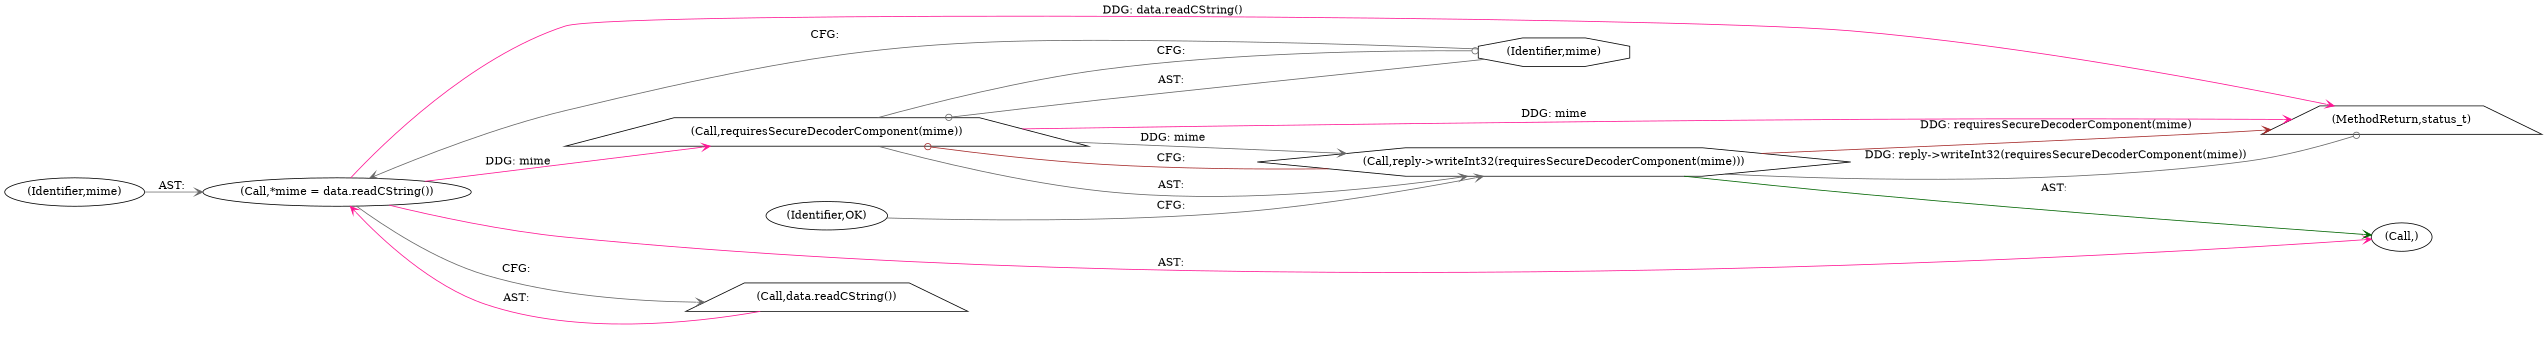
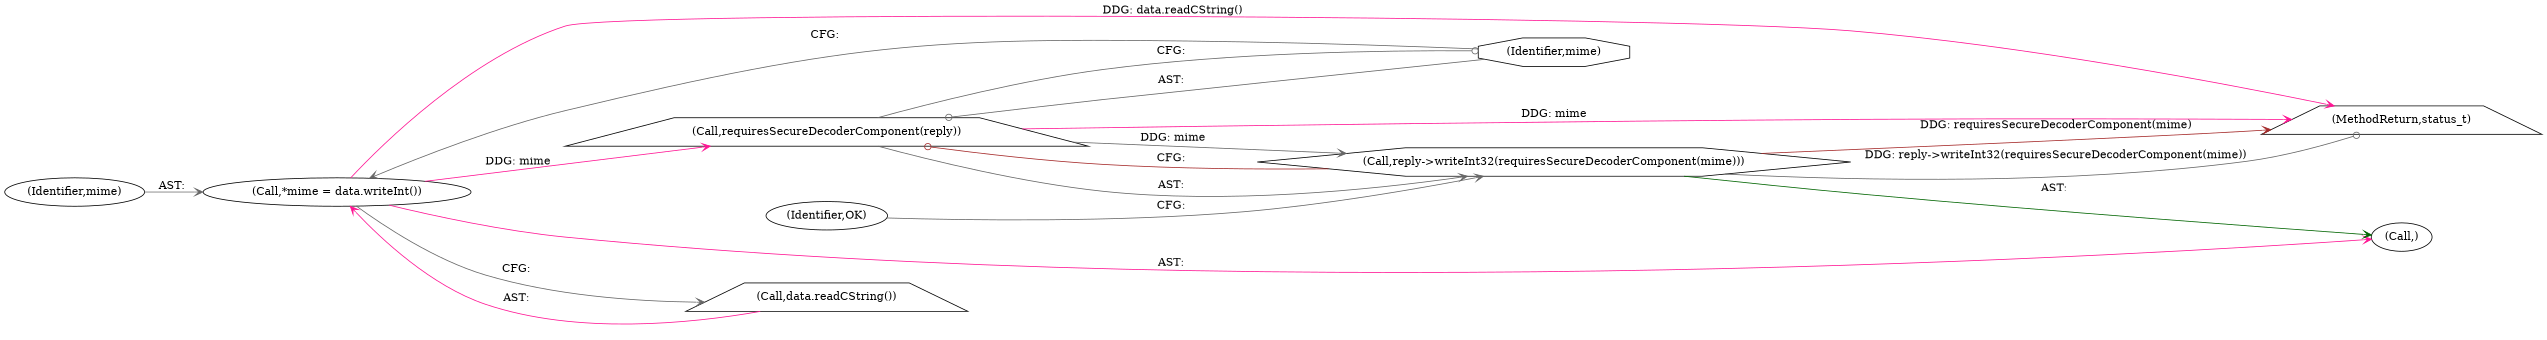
(827, 132) -> (827, 132)
(337, 192) -> (337, 192)
